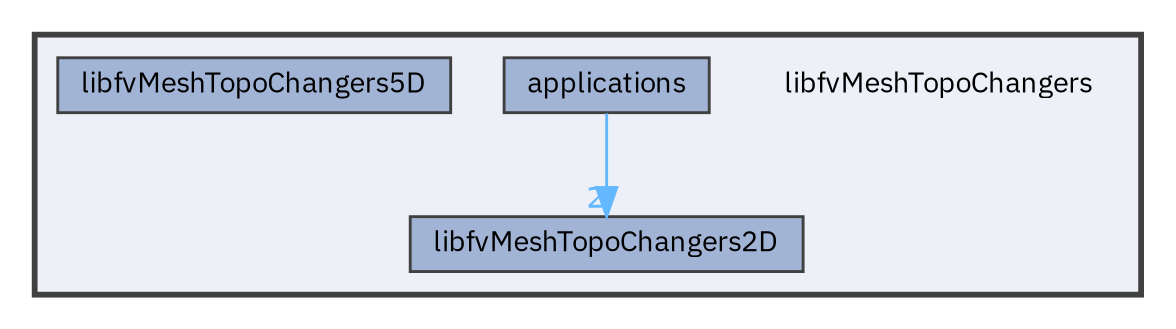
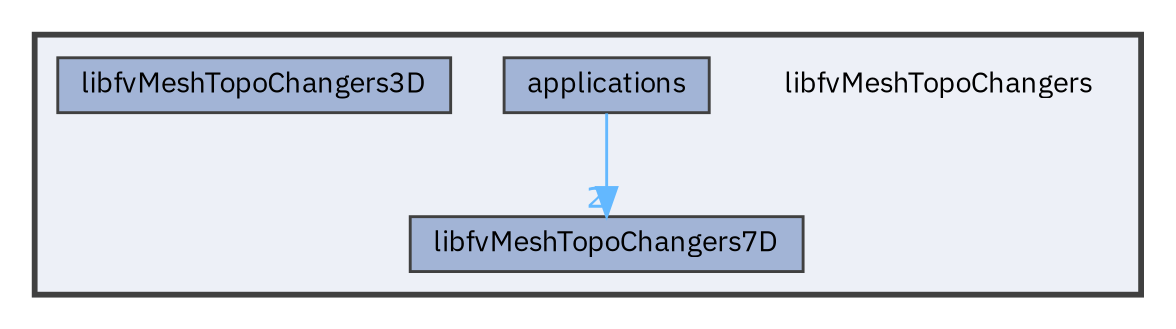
(254, 85) -> (254, 85)
(607, 244) -> (607, 244)
